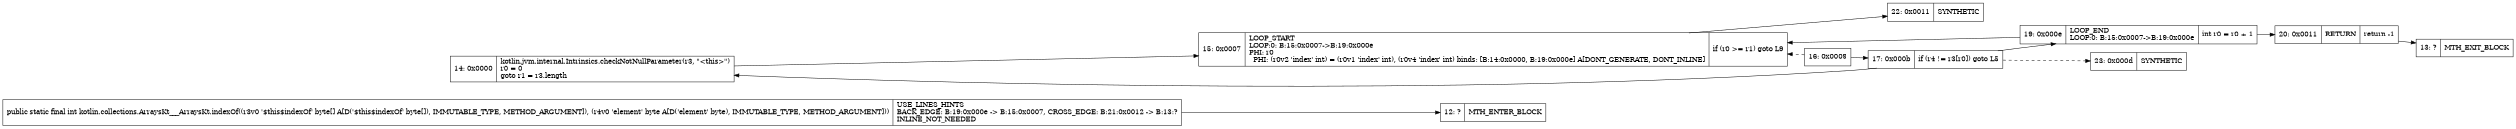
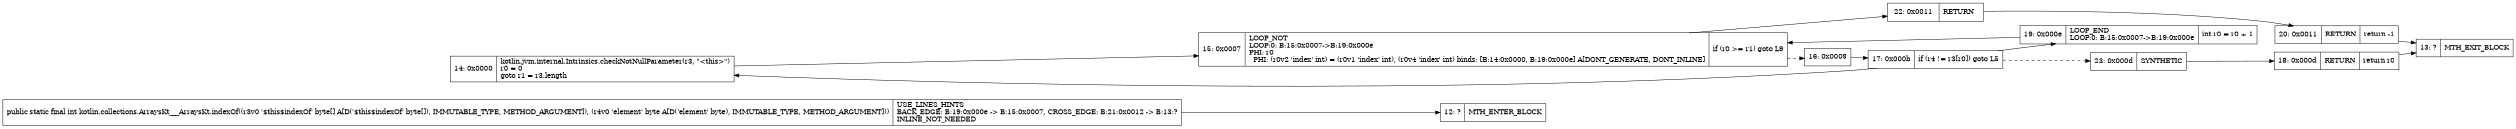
(1959, 12) -> (1958, 12)
(2264, 35) -> (2136, 13)
(1272, 38) -> (1268, 38)
(1798, 55) -> (1794, 58)
none -> (2337, 61)
